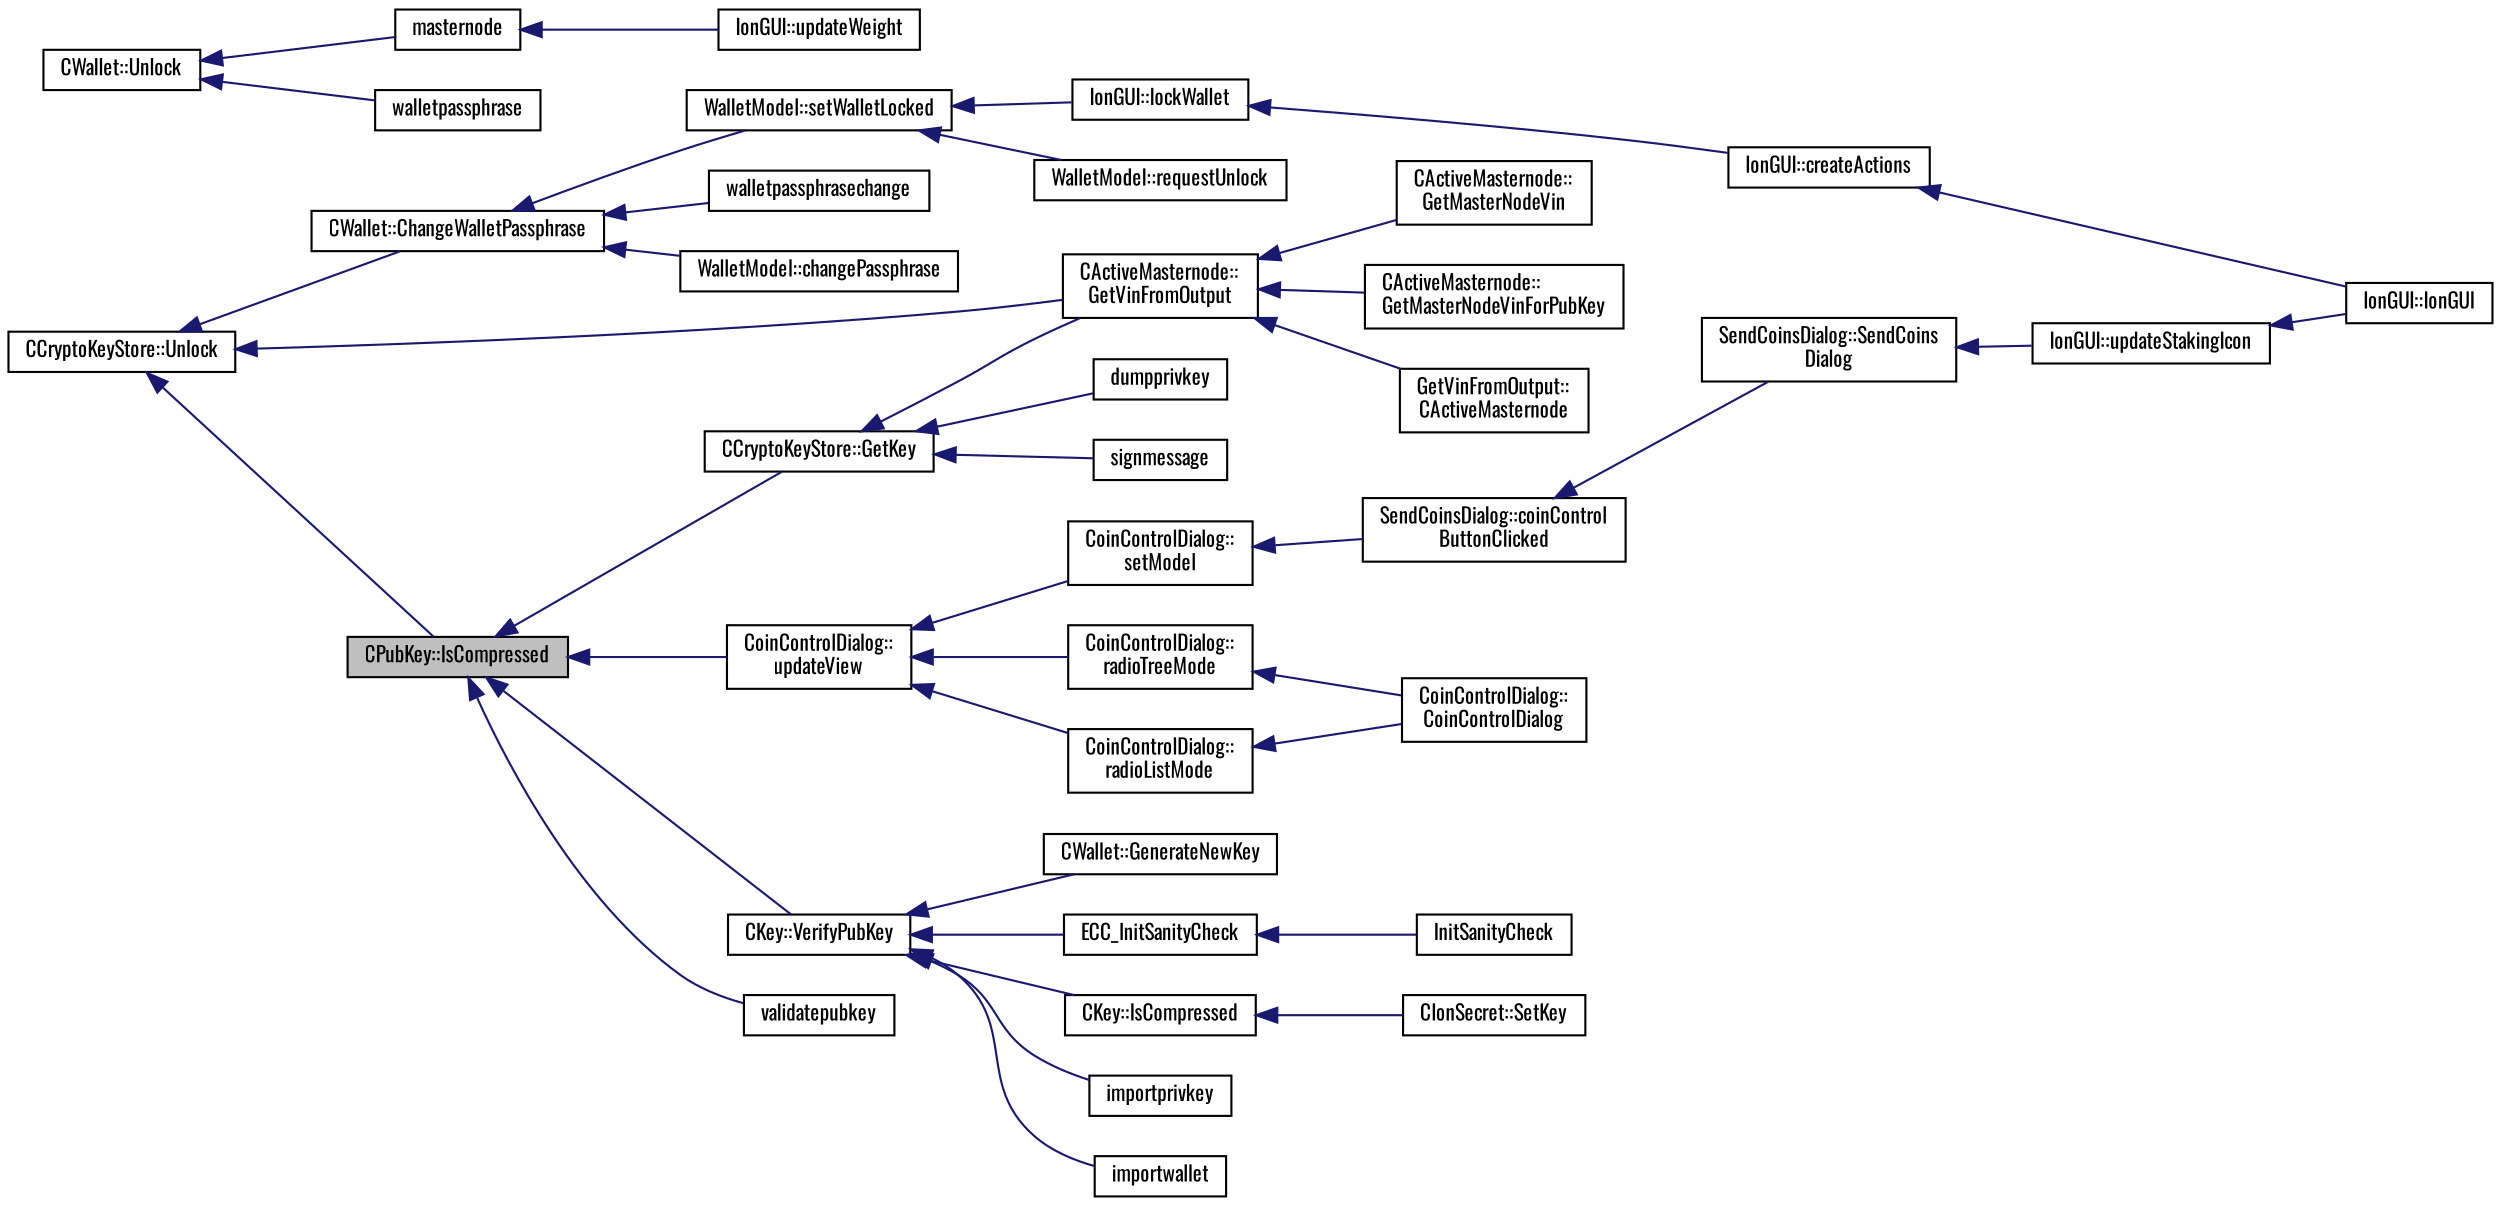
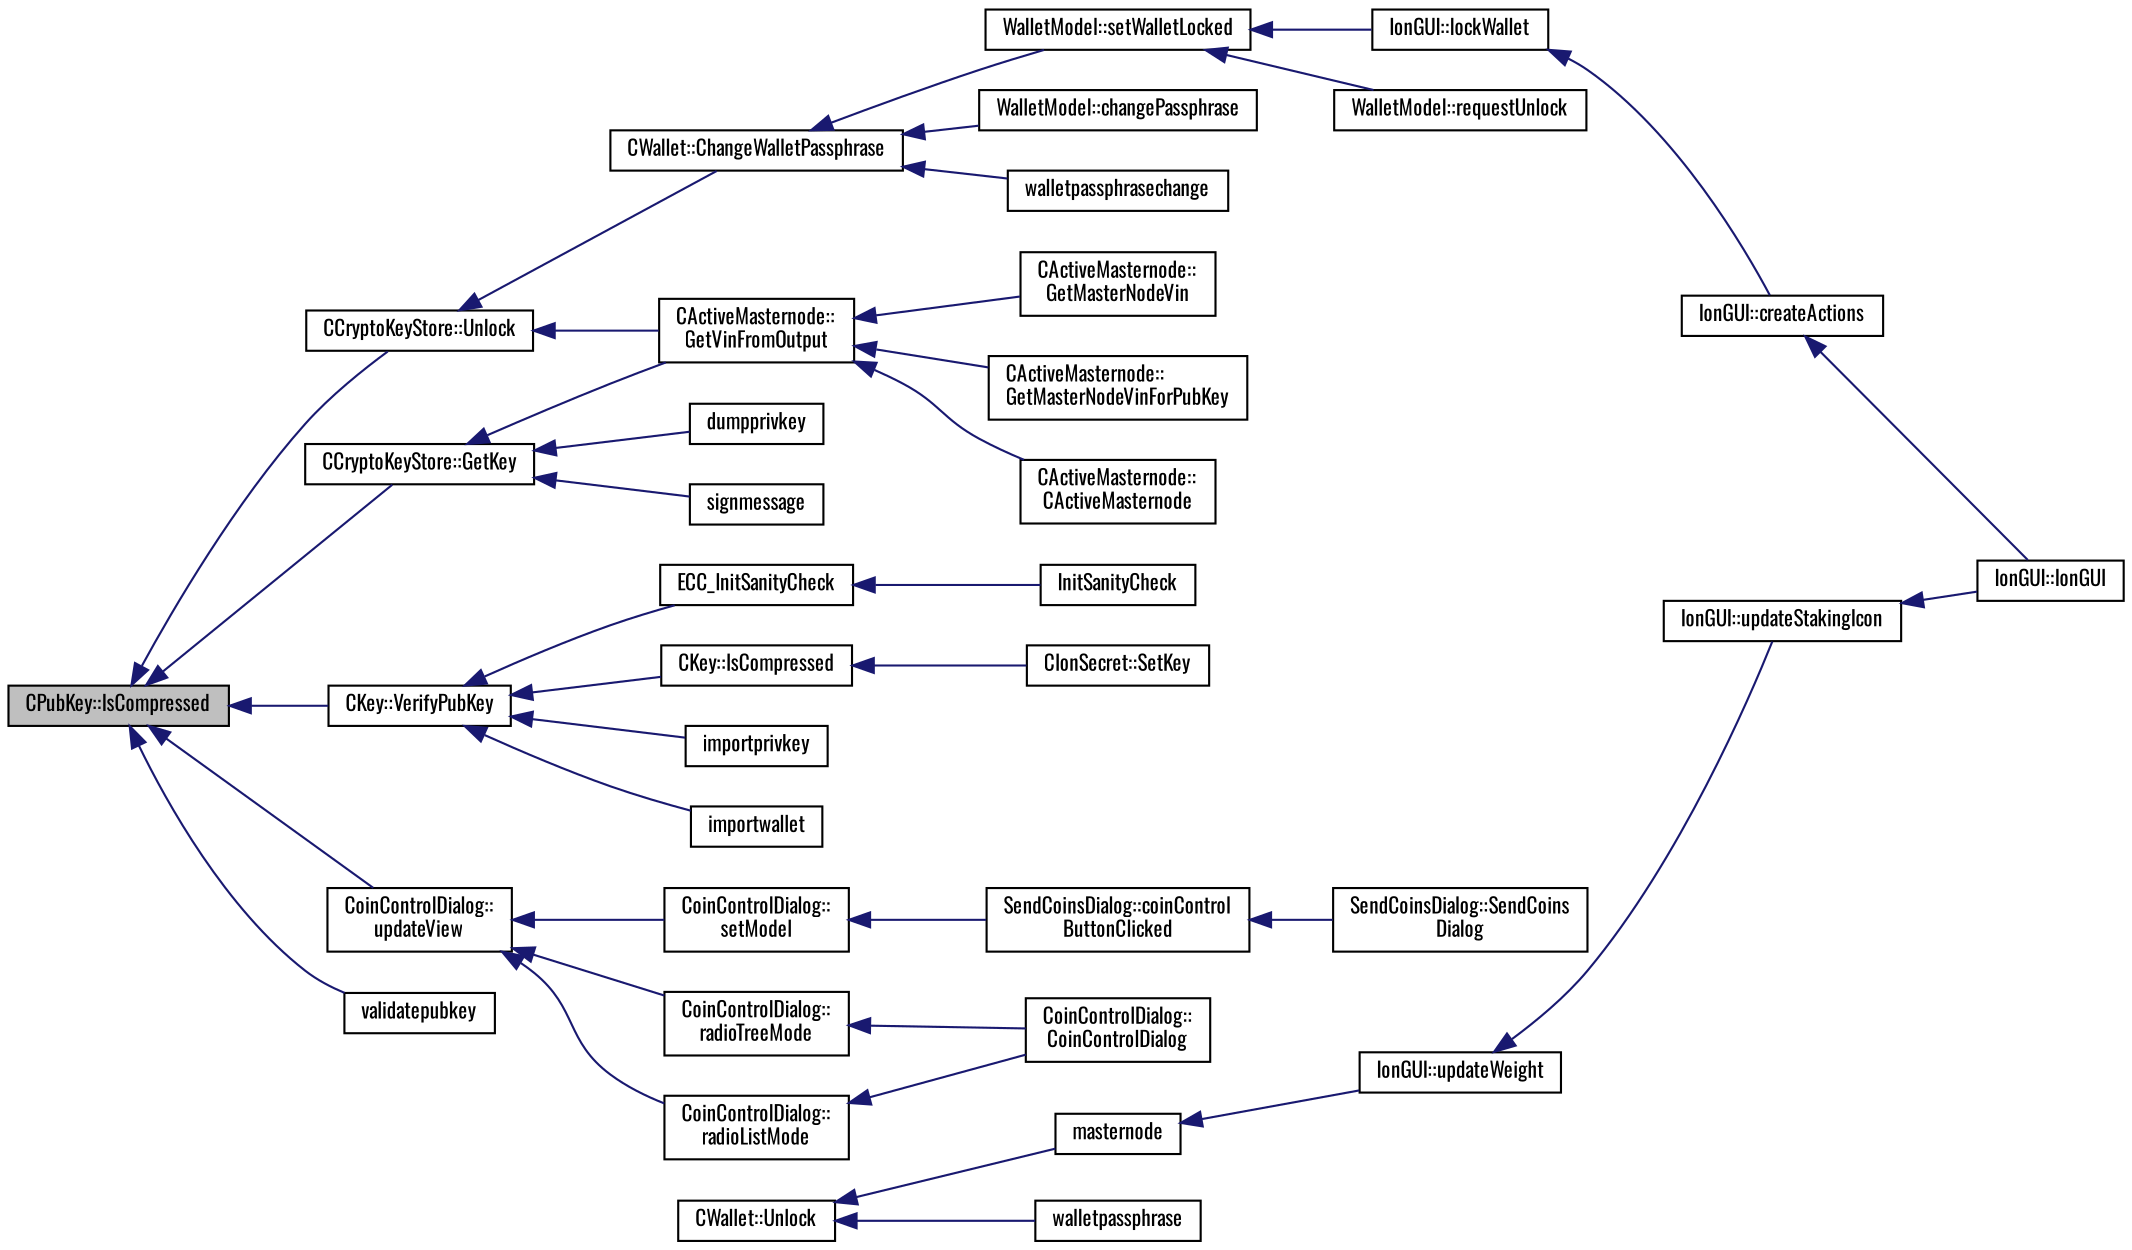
(2005, 346) -> (1666, 857)
(1494, 401) -> (1118, 492)
(298, 512) -> (248, 495)
(1160, 854) -> none
